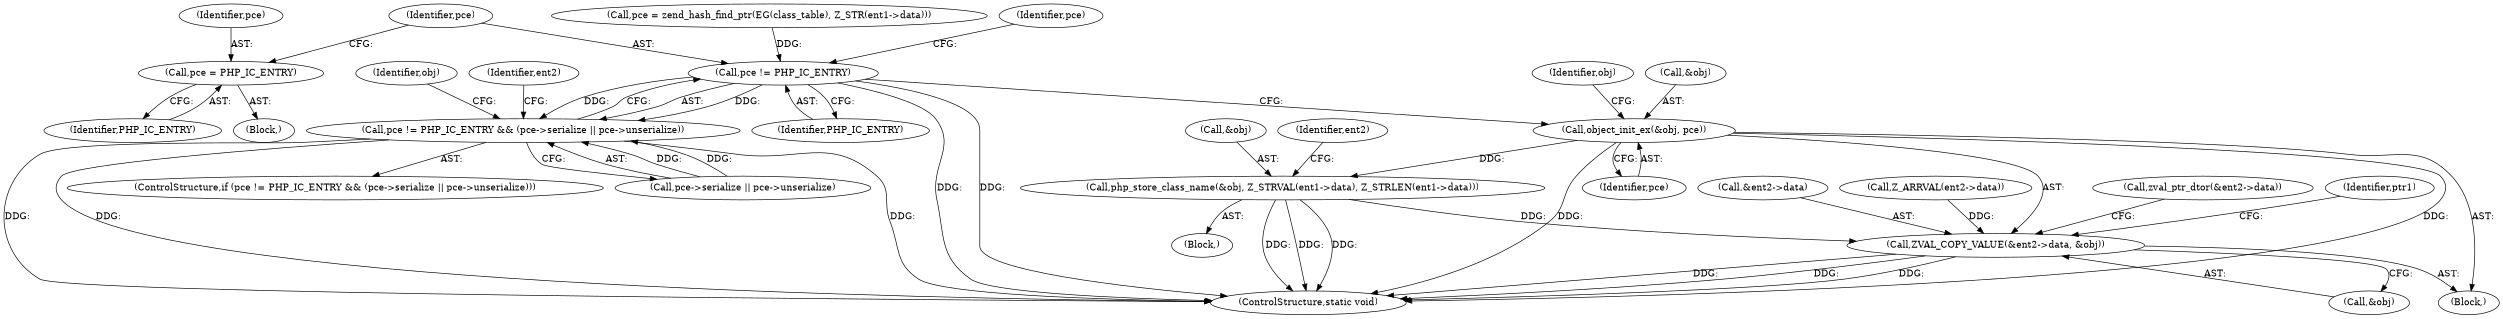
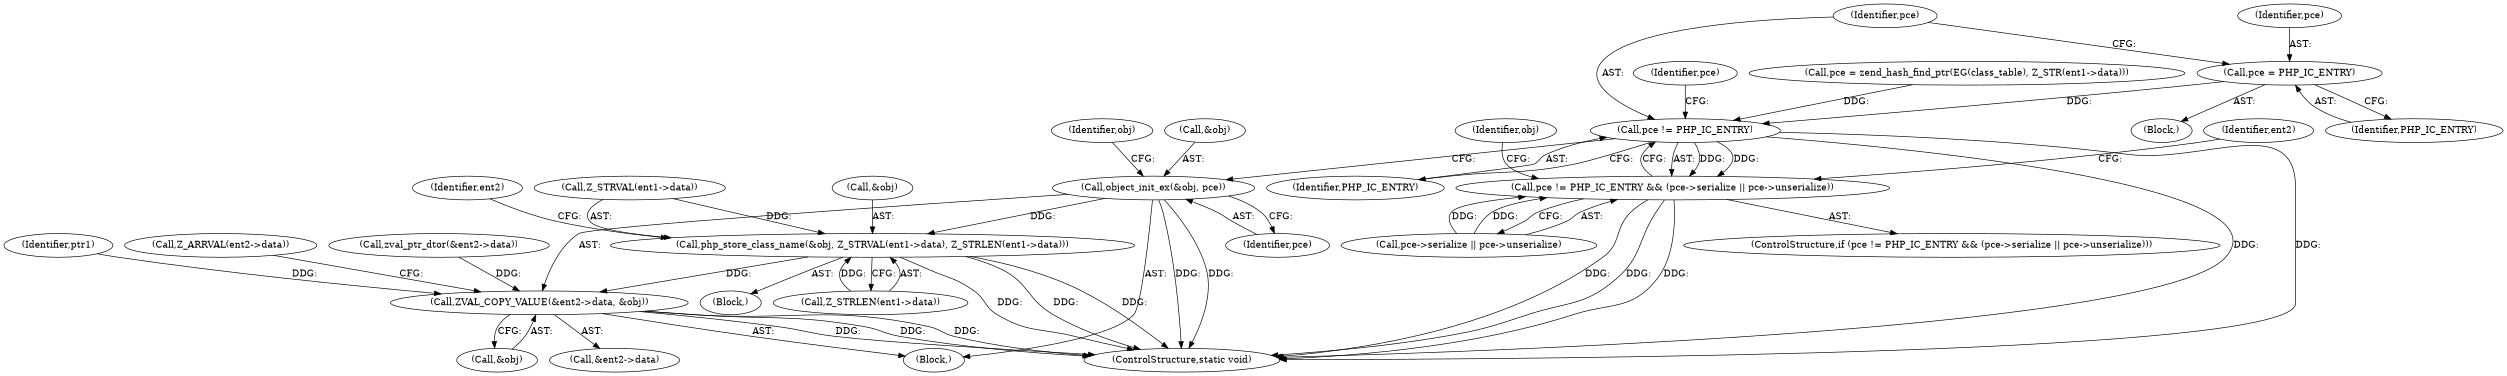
none -> (1997, 104)
none -> (630, 188)
(1873, 215) -> (574, 330)
(1983, 217) -> (413, 274)
(2125, 217) -> (510, 274)
(2253, 217) -> (306, 274)
none -> (871, 303)
